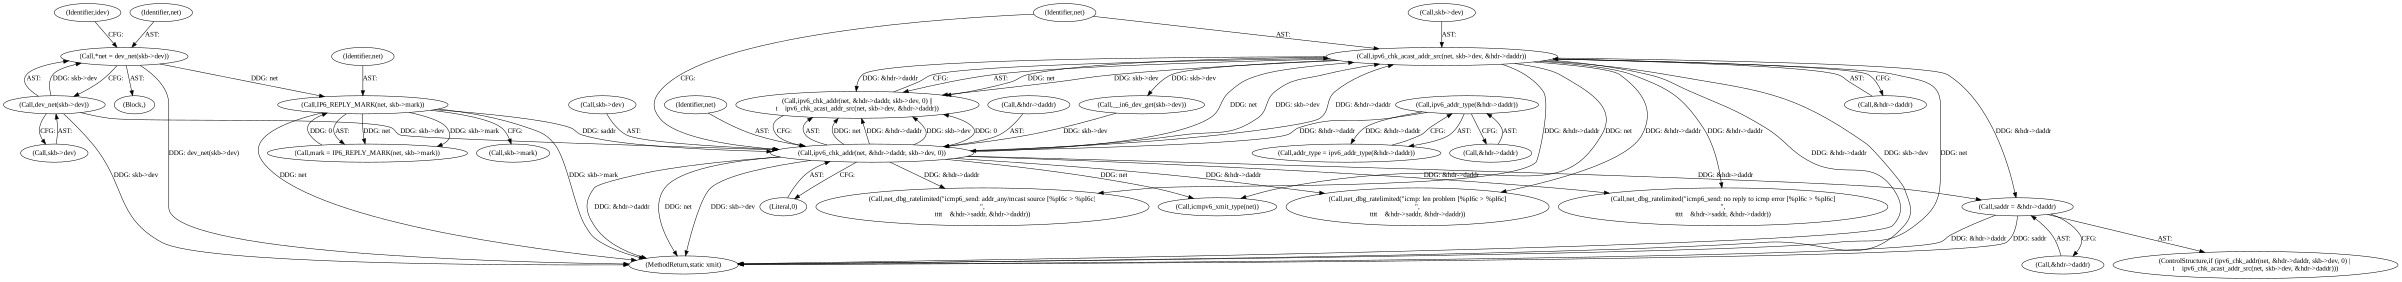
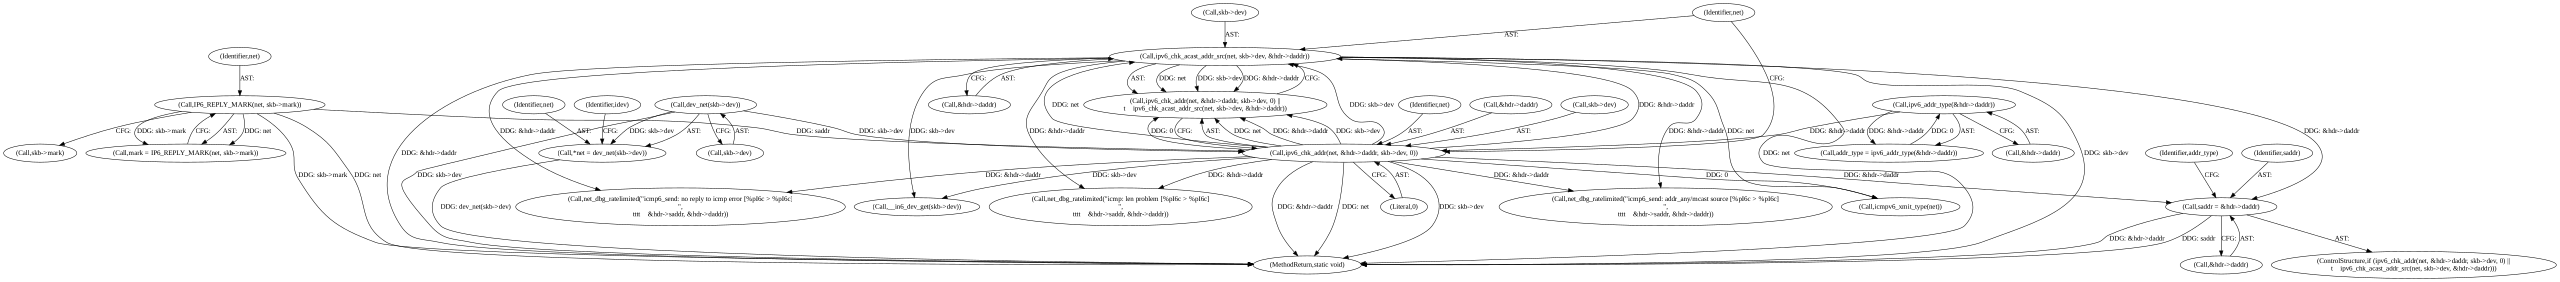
(240, 80) -> none
(99, 82) -> none
(134, 105) -> none
(321, 131) -> (204, 131)
(1439, 131) -> (1942, 131)
(1033, 134) -> (1100, 171)
none -> (2189, 153)
none -> (2277, 153)
(1114, 175) -> (1717, 175)
(683, 265) -> (1307, 265)
